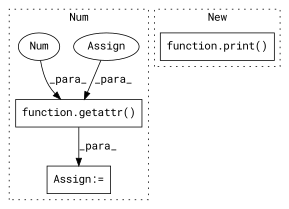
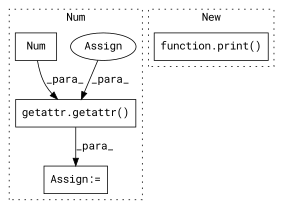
(39, 47) -> (36, 47)
(79, 113) -> (76, 113)
